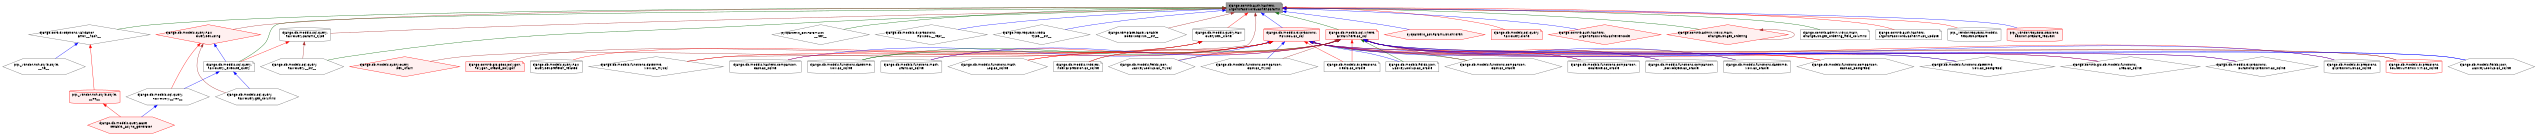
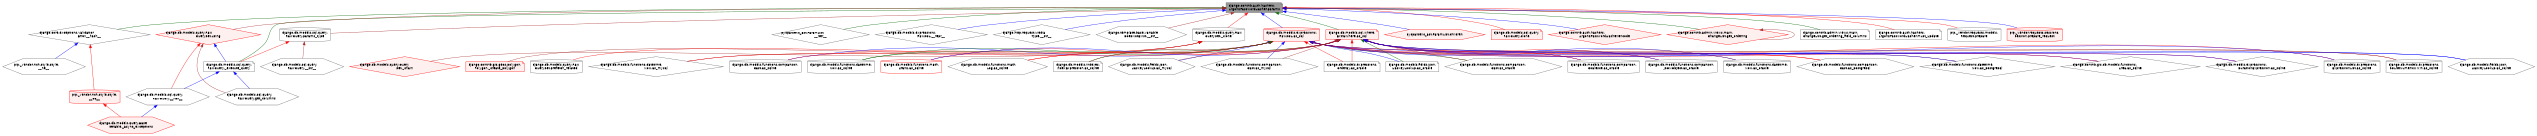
(774, 24) -> none
(1179, 50) -> (1179, 50)
(983, 54) -> (979, 54)
(765, 67) -> (765, 67)
(911, 67) -> (911, 67)
(1352, 67) -> (1352, 67)
(2414, 67) -> (2414, 67)
(131, 125) -> (131, 125)
